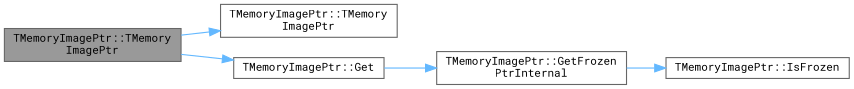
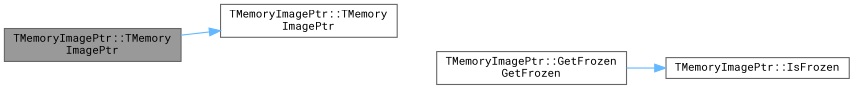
(309, 68) -> none
(532, 68) -> (532, 68)
